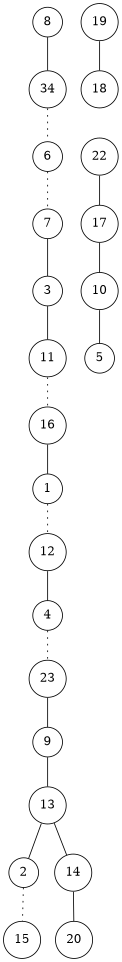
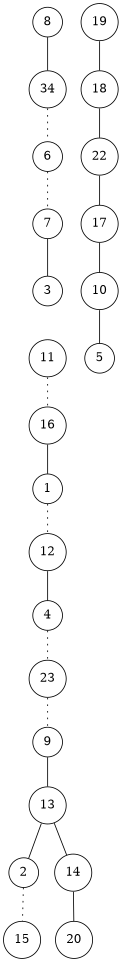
none -> (100, 123)
(48, 323) -> none
(48, 712) -> (48, 712)
